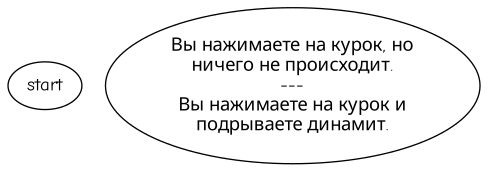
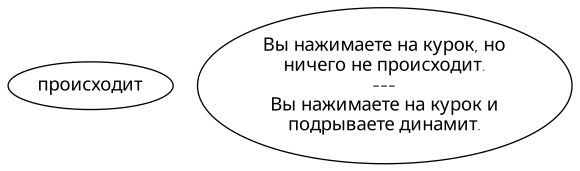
(45, 86) -> (91, 86)
